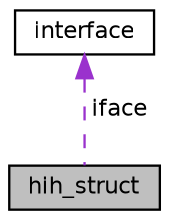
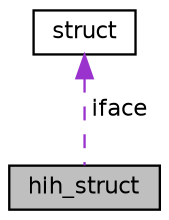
(85, 32) -> (85, 32)
